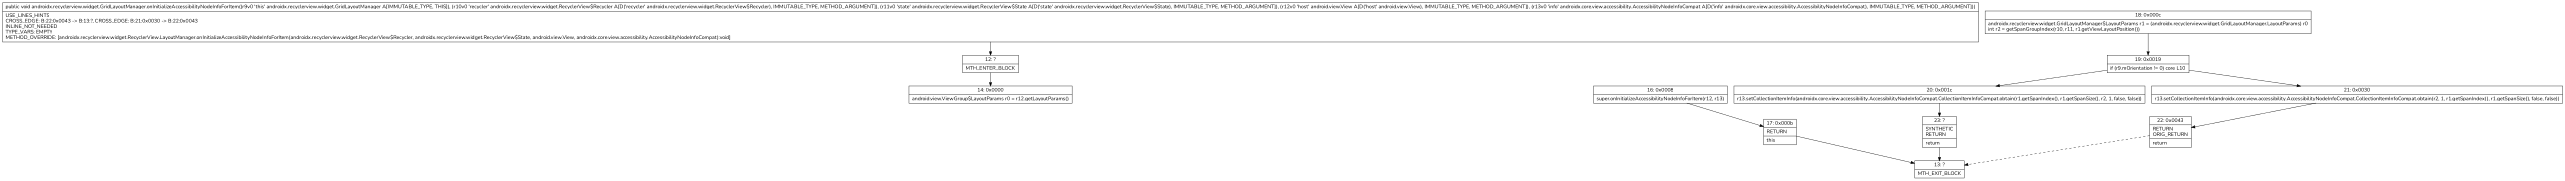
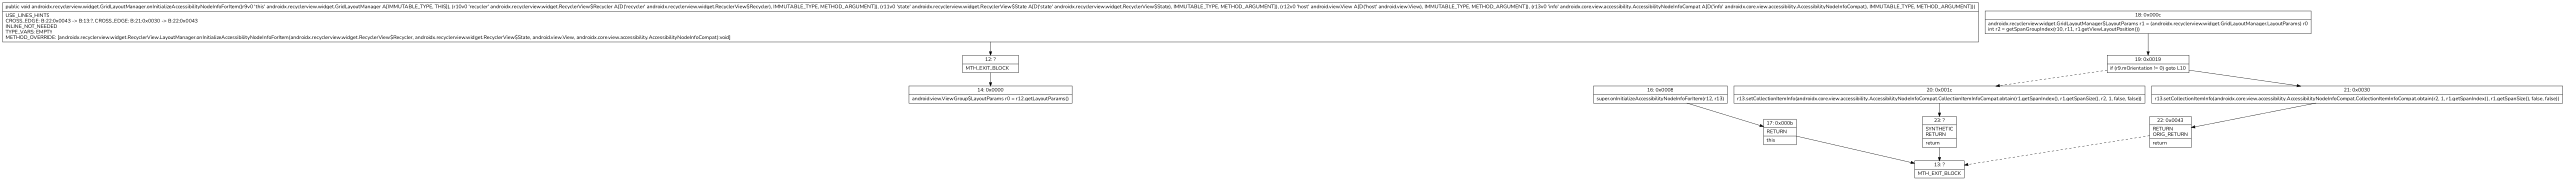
(991, 68) -> (987, 68)
(2148, 68) -> (2148, 68)
(2053, 78) -> (2053, 78)
